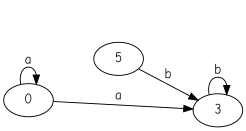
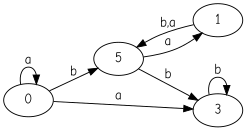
none -> (218, 20)
none -> (69, 82)
